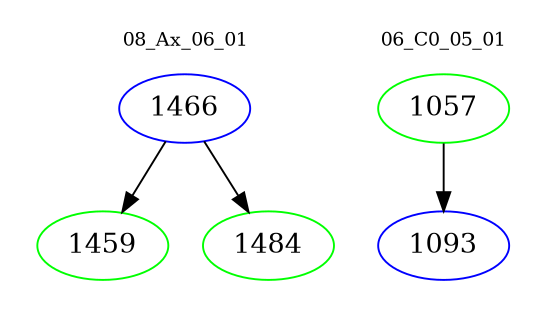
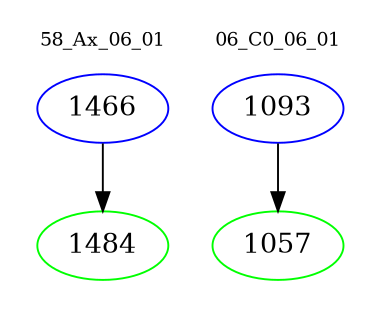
(186, 41) -> (103, 41)
(444, 41) -> (278, 41)
(444, 168) -> (278, 168)
(103, 246) -> none
